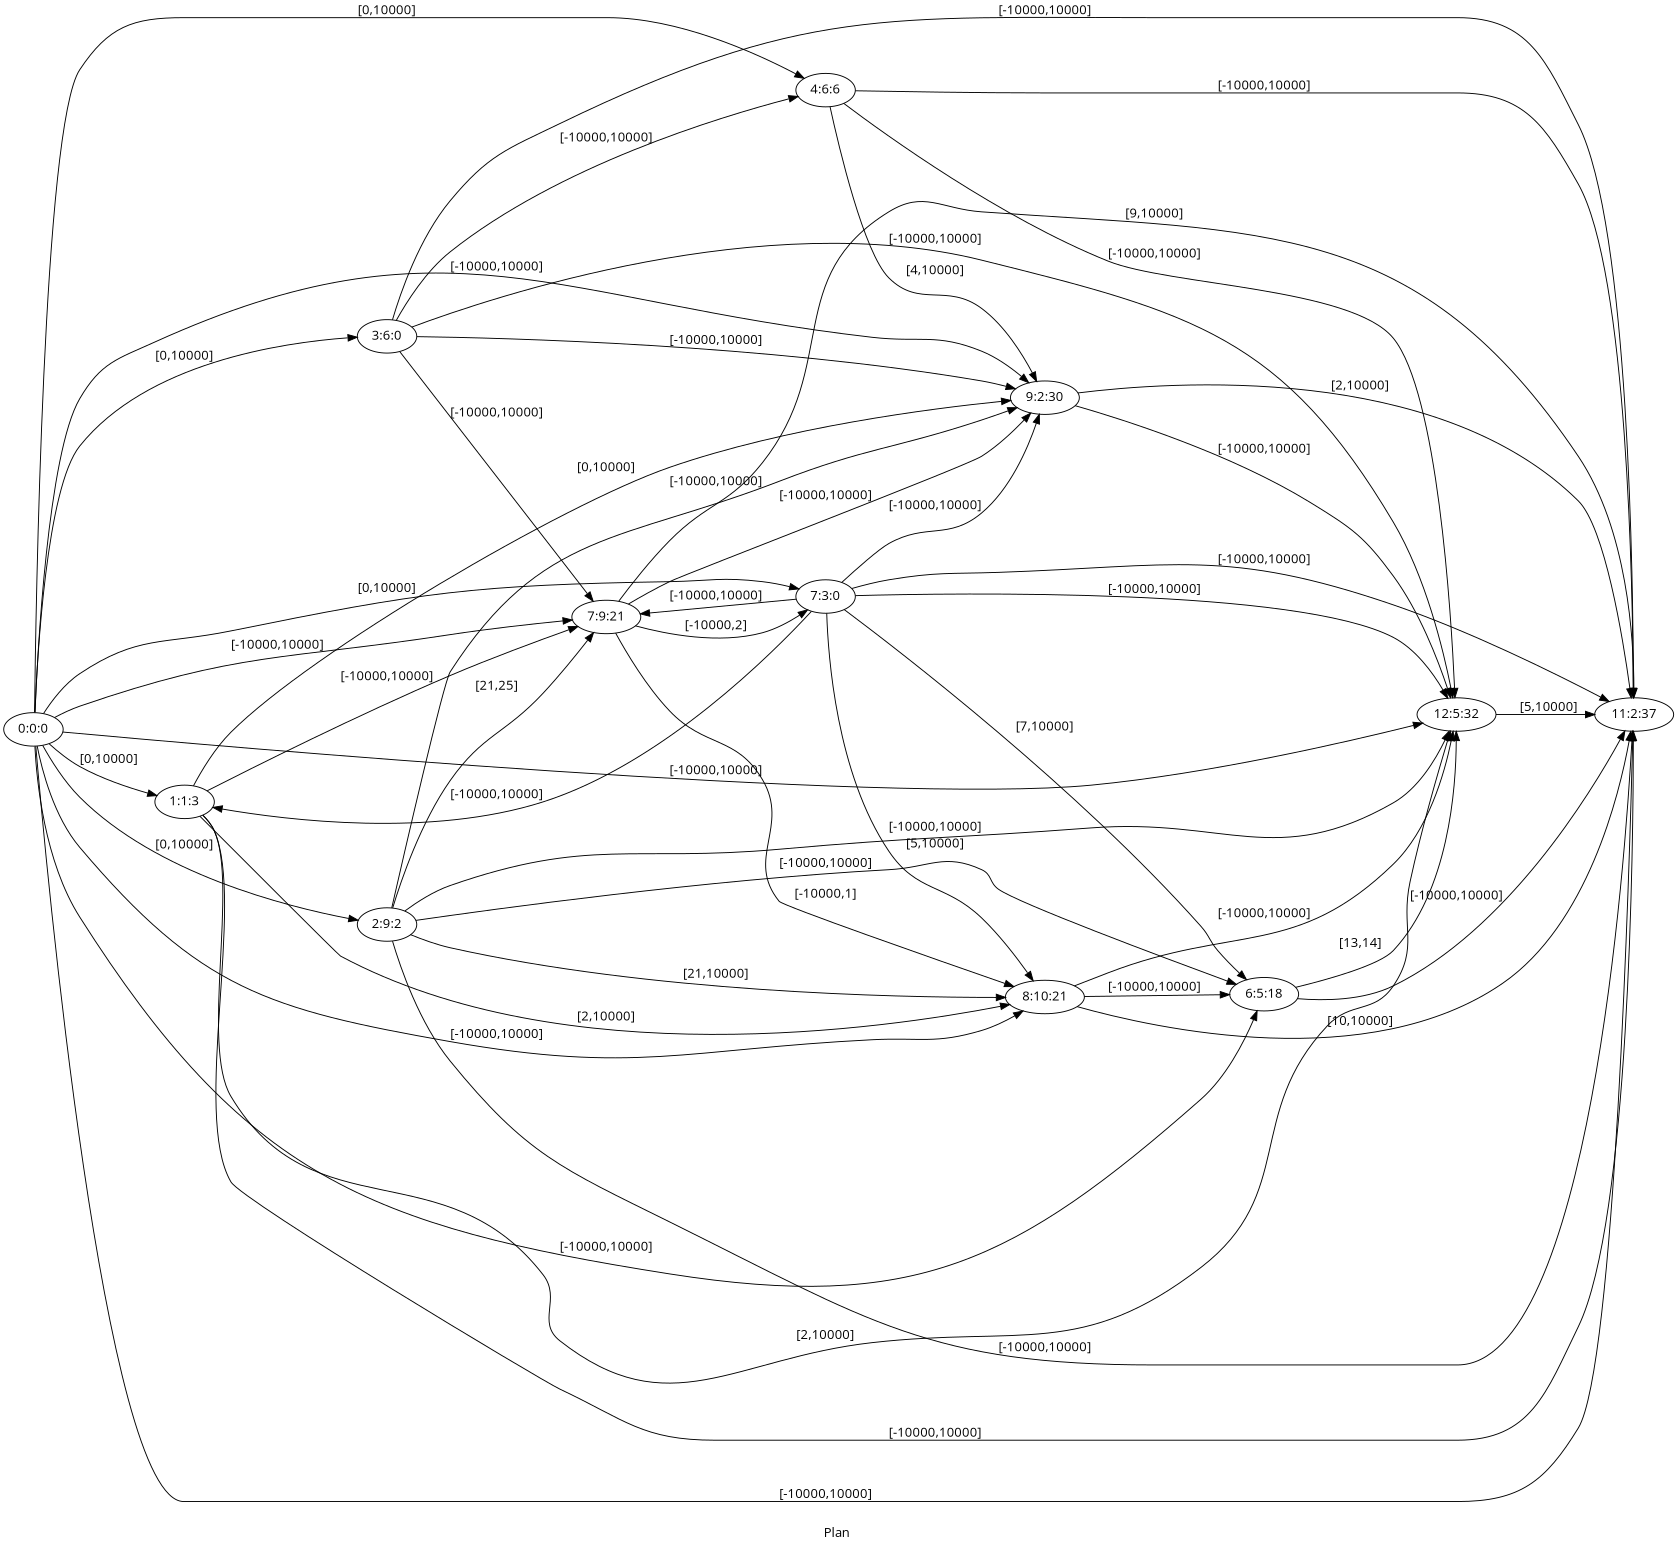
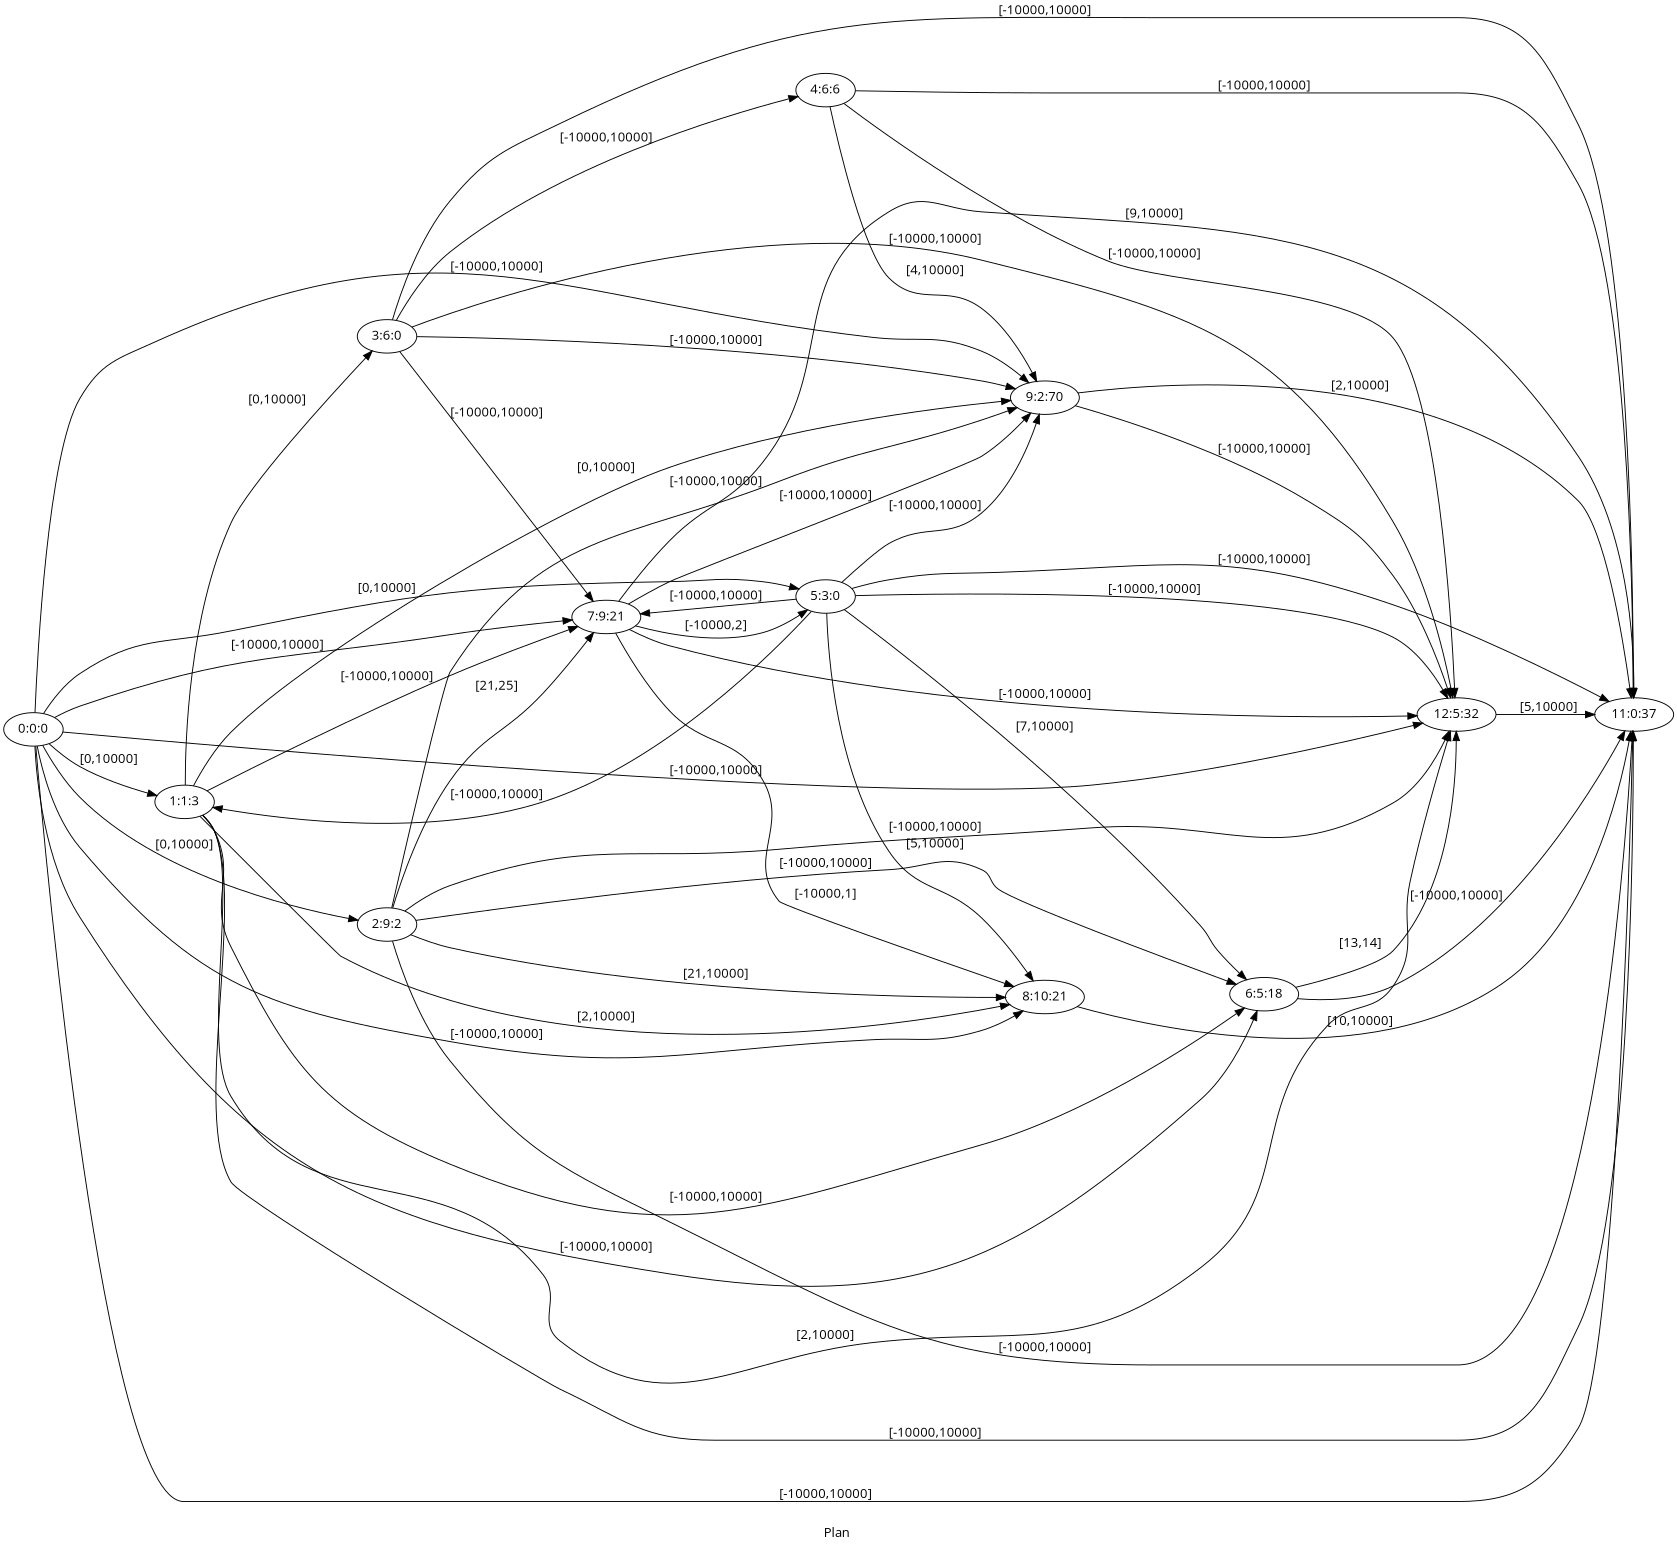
(113, 33) -> none
(1045, 398) -> (1045, 398)
(88, 437) -> (221, 548)
(826, 597) -> (826, 597)
(1634, 715) -> (1634, 715)
(1307, 922) -> (1015, 703)
(1152, 996) -> (632, 1212)
